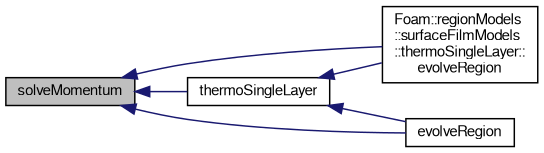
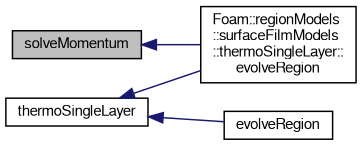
(169, 92) -> none
(270, 128) -> none
